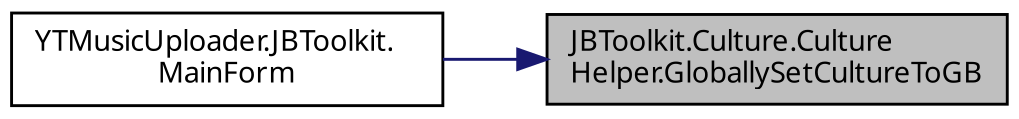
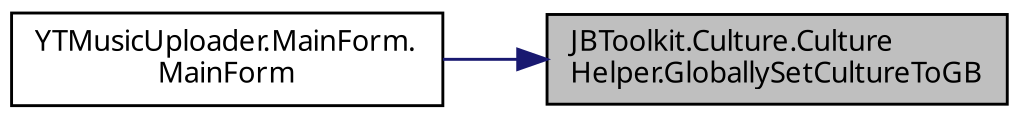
(227, 59) -> (227, 59)
